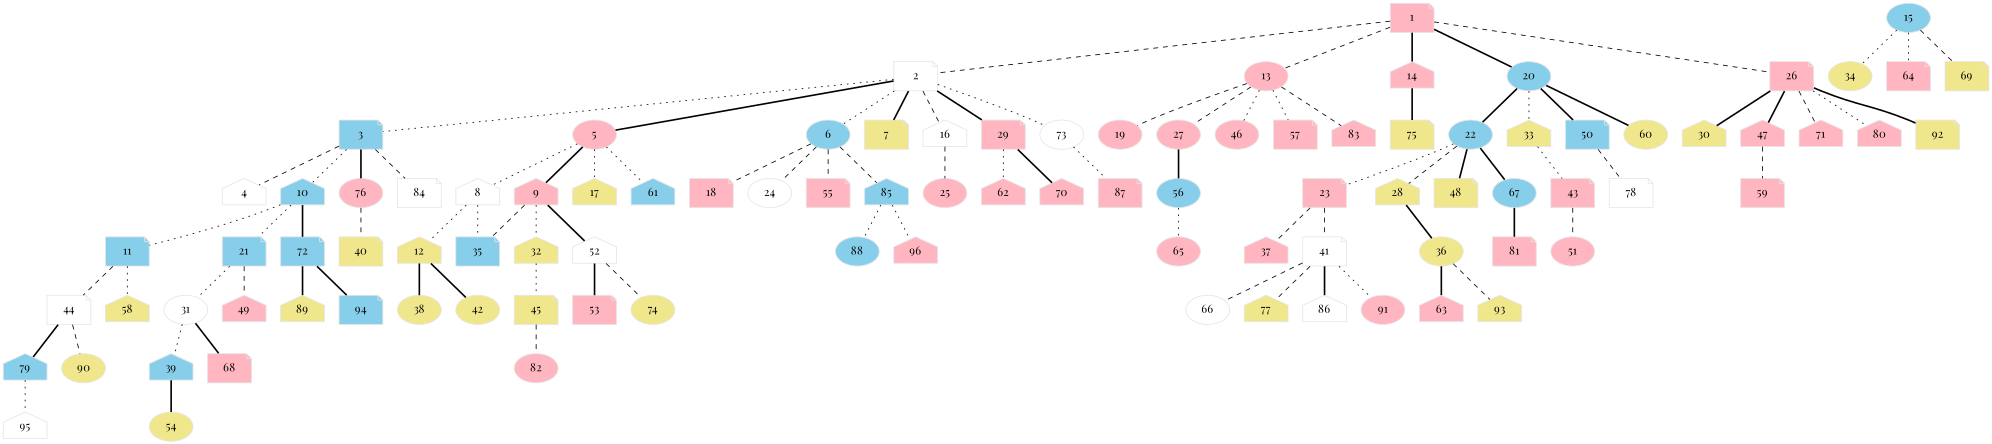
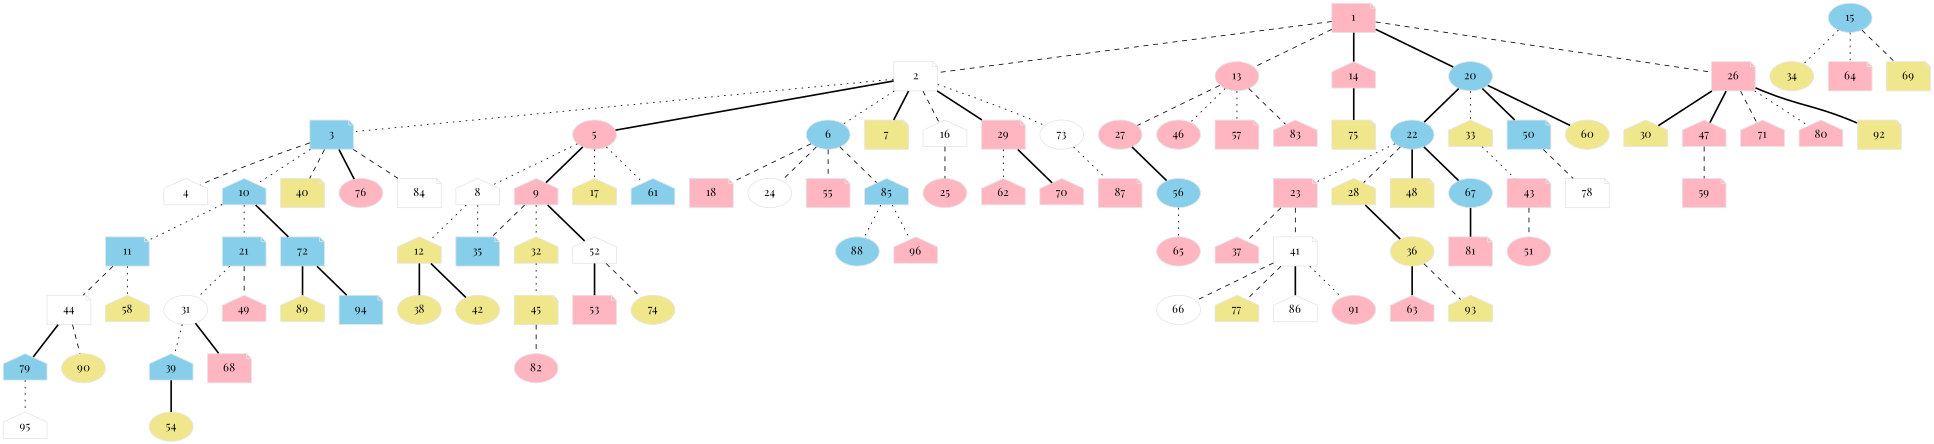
(1120, 135) -> none
(361, 222) -> (317, 164)
